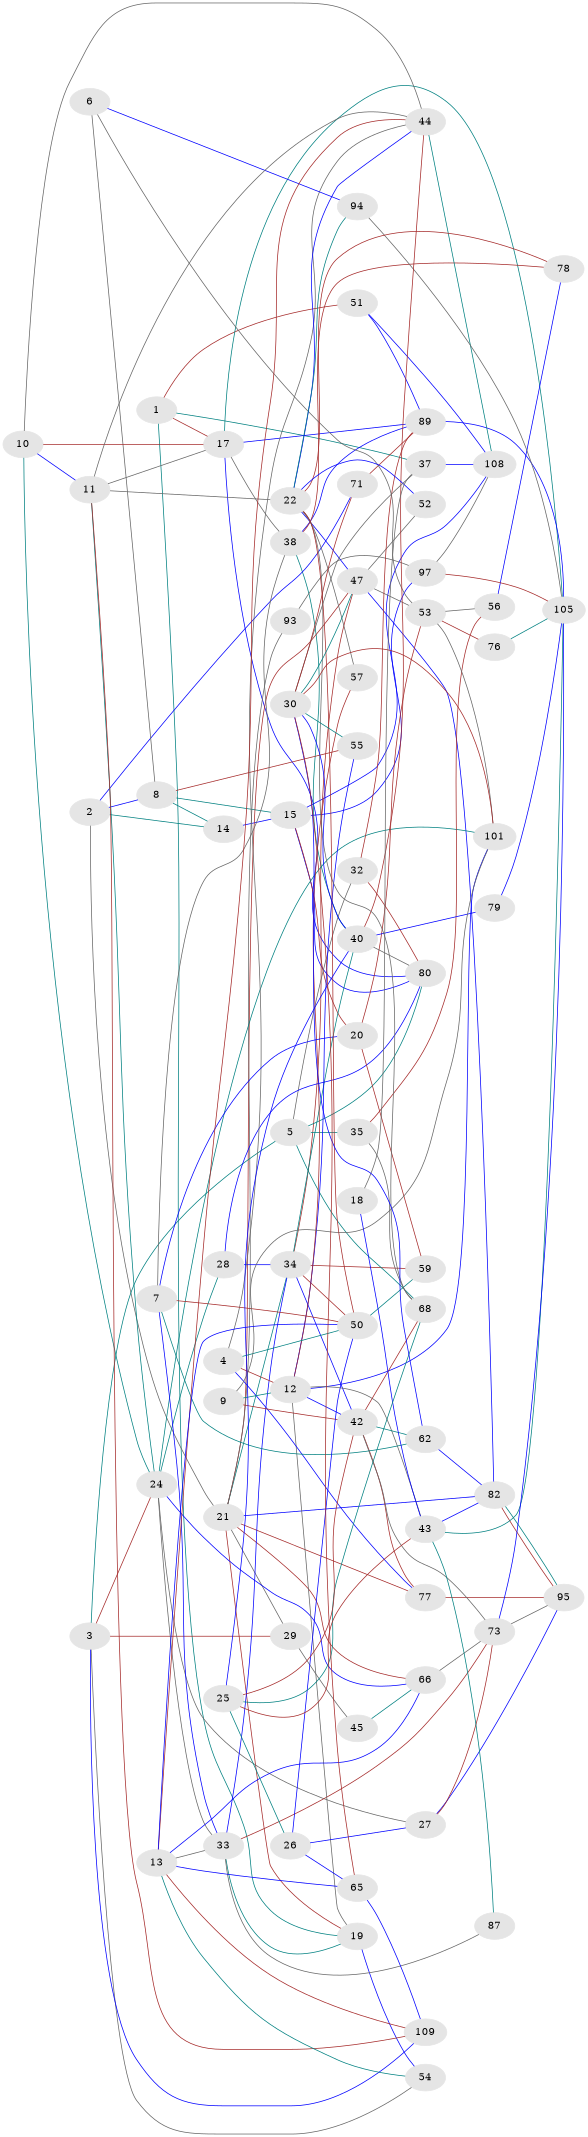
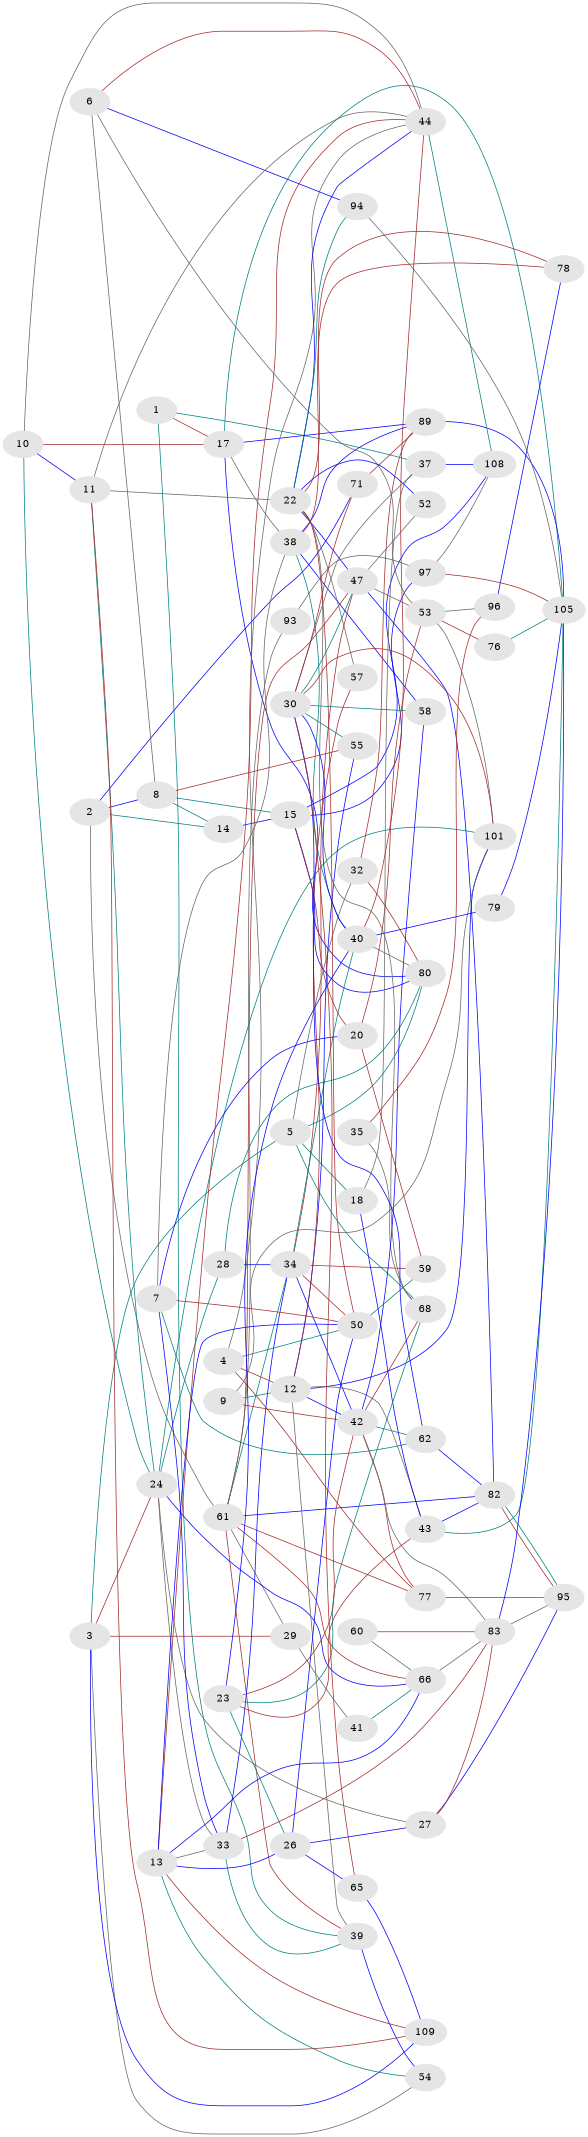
none -> (270, 31)
(357, 303) -> none
(154, 468) -> none
(495, 607) -> (495, 607)
none -> (425, 712)
(292, 1094) -> (292, 1094)
(324, 1132) -> (326, 1169)
(318, 1476) -> (318, 1476)
(224, 1517) -> (224, 1517)
none -> (357, 1632)
(495, 1632) -> (495, 1632)
(224, 1699) -> (224, 1699)
(357, 1728) -> (357, 1728)
(261, 1878) -> (222, 1868)
(495, 1926) -> none
(357, 1936) -> (357, 1936)
